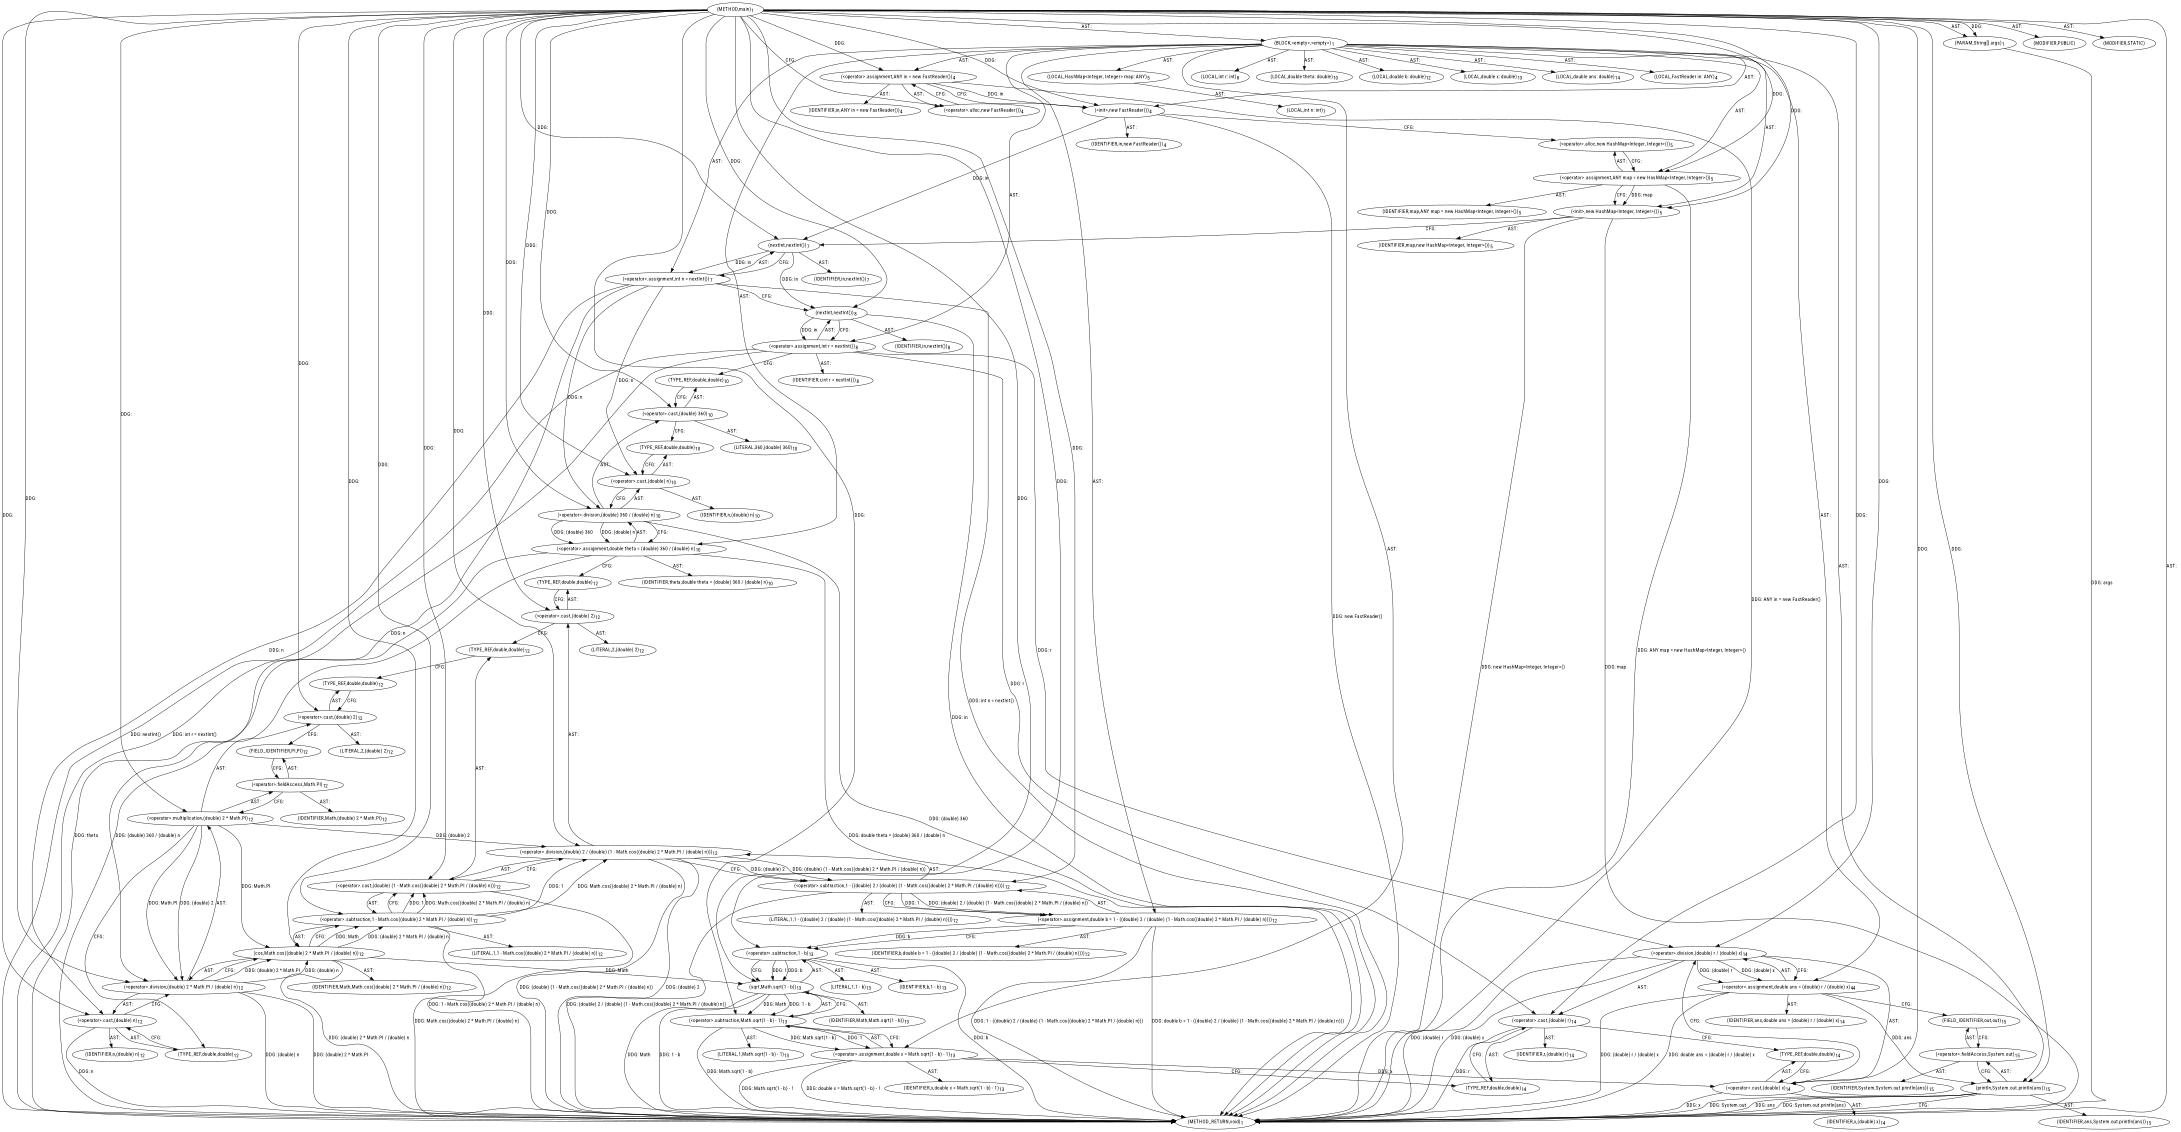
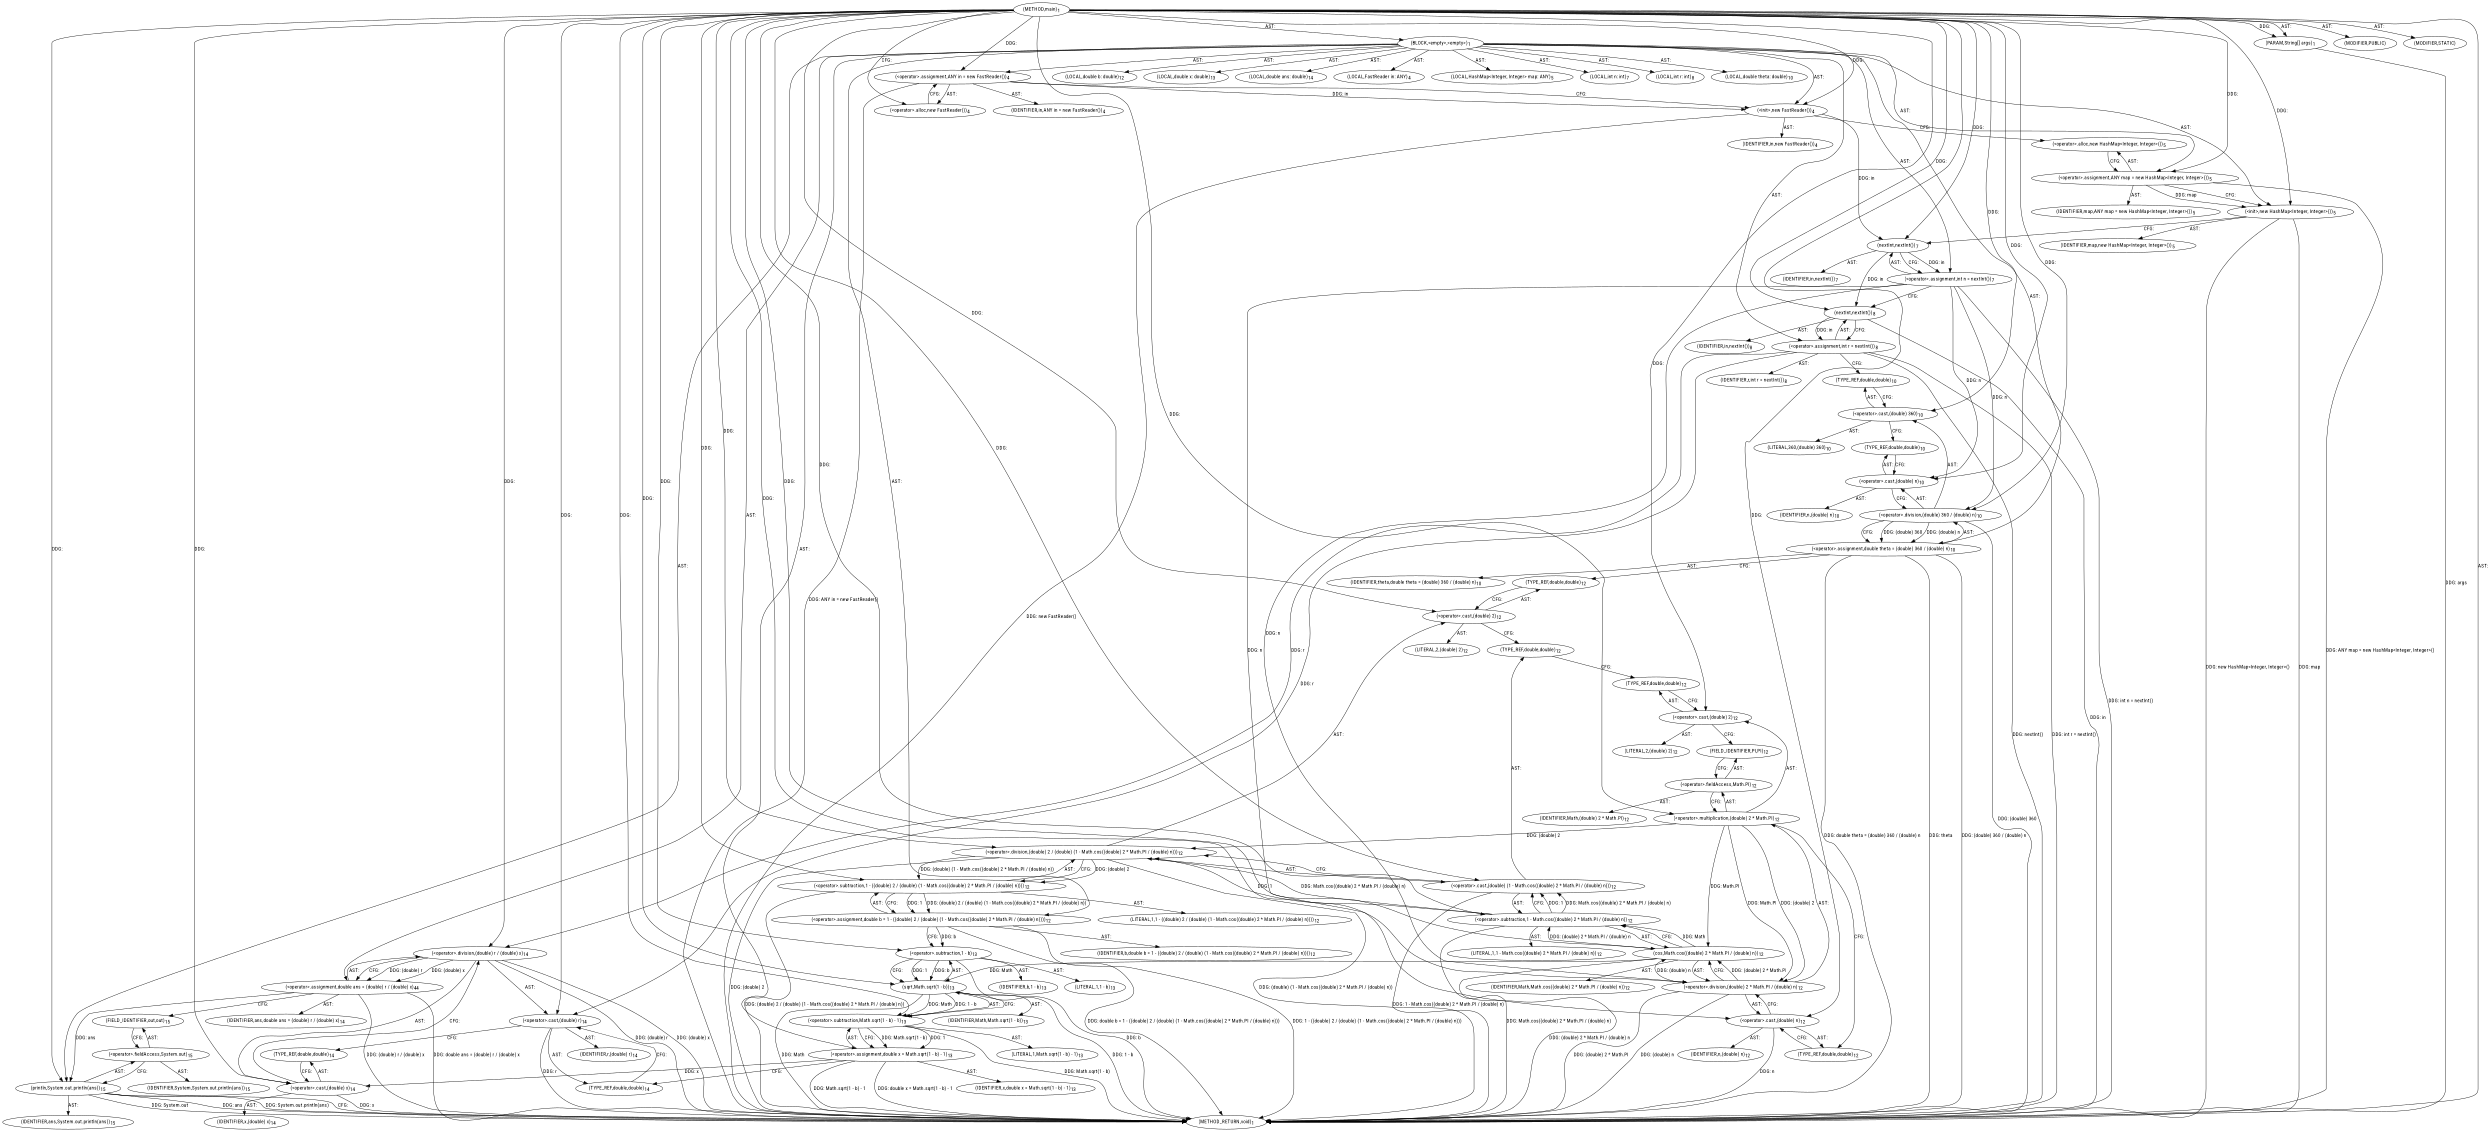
(1206, 95) -> (1526, 60)
